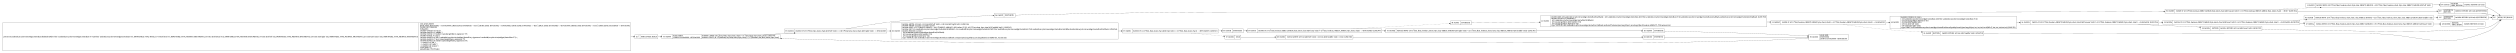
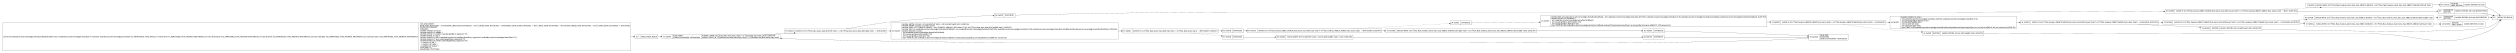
(1238, 37) -> (1238, 37)
